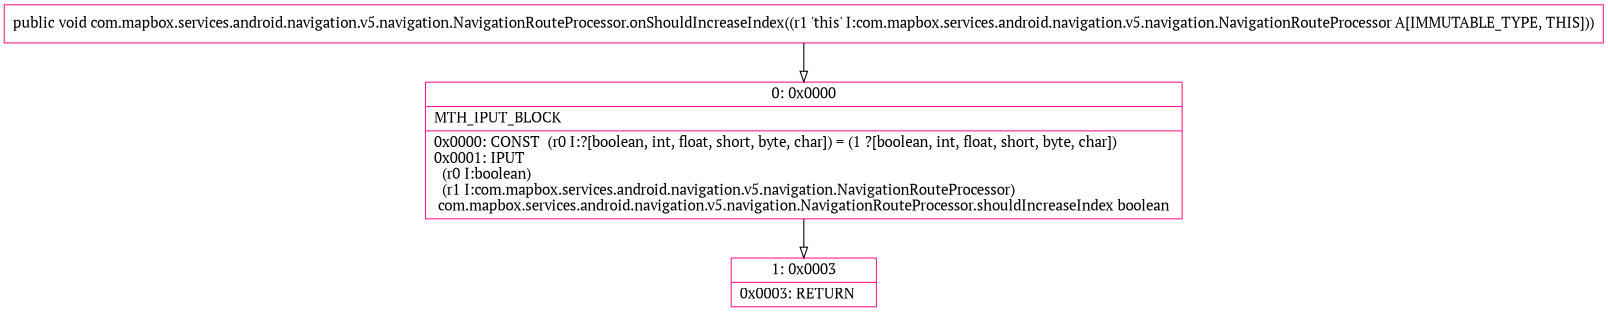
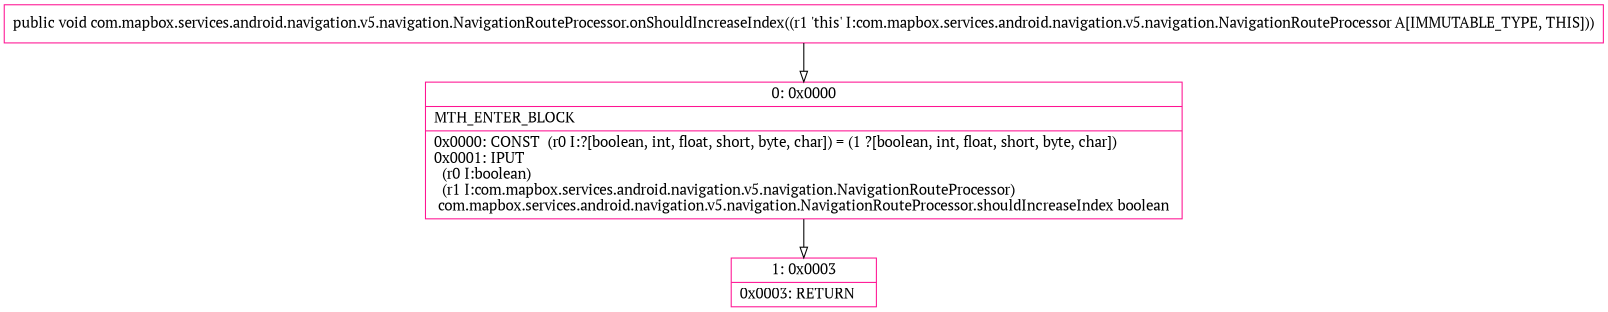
(498, 118) -> (504, 118)
